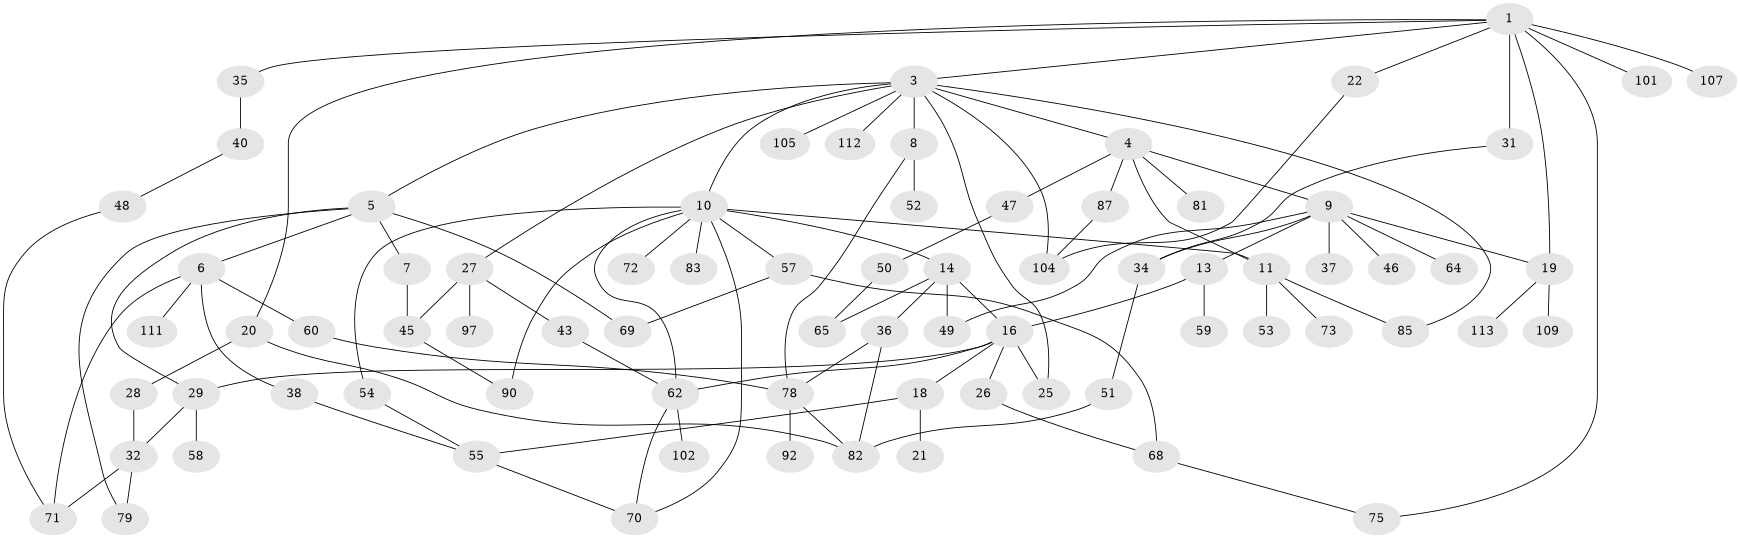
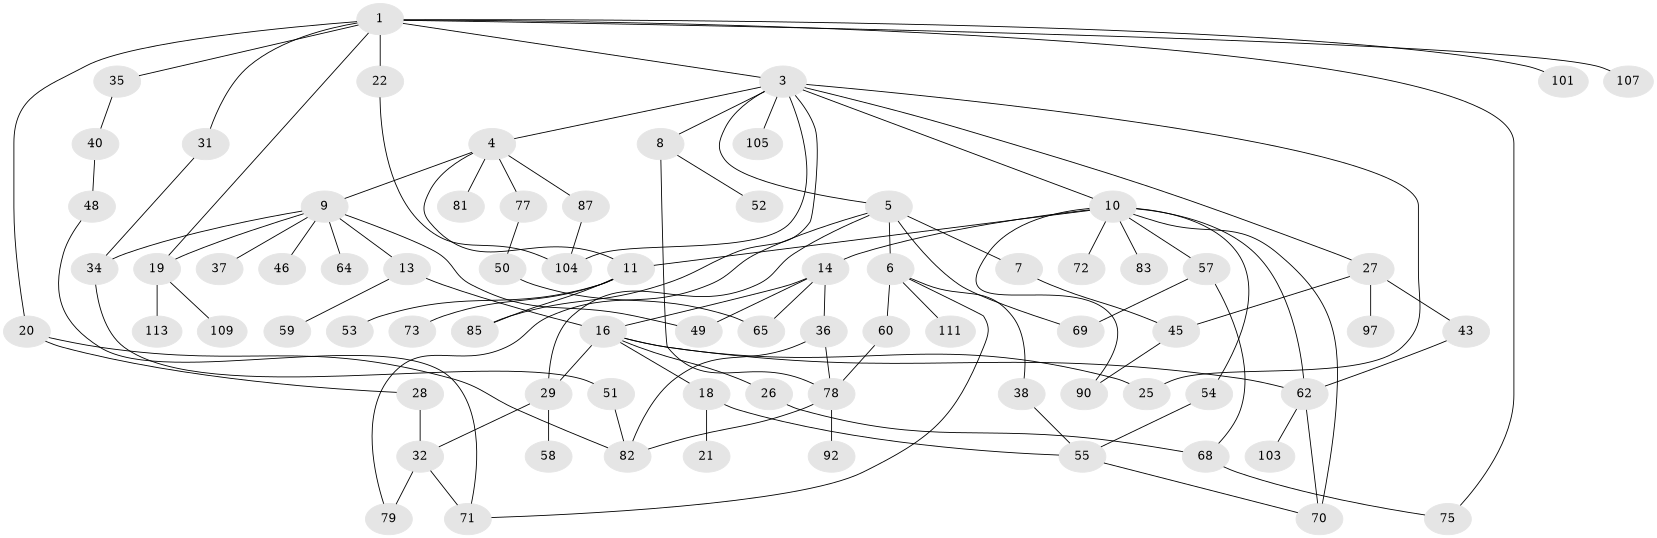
(850, 144) -> none
(1010, 207) -> (523, 207)
(684, 457) -> (1270, 457)
